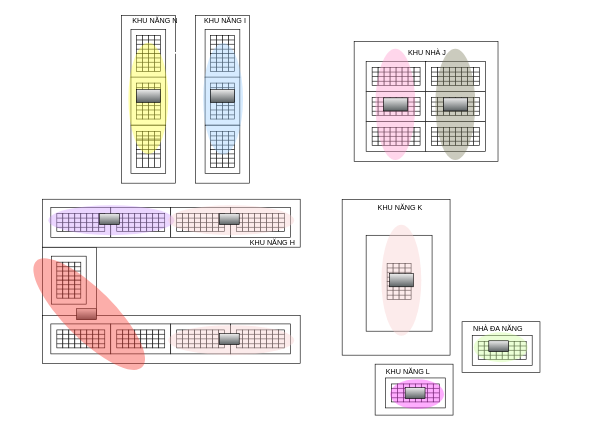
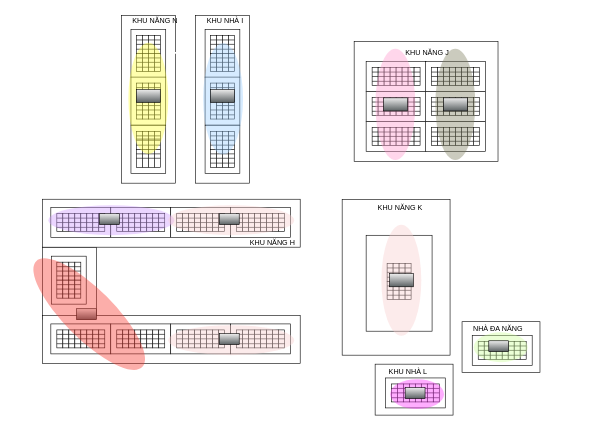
(225, 21) -> (225, 21)
(428, 53) -> (428, 53)
(408, 372) -> (408, 372)
